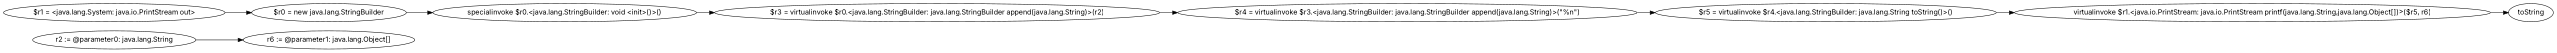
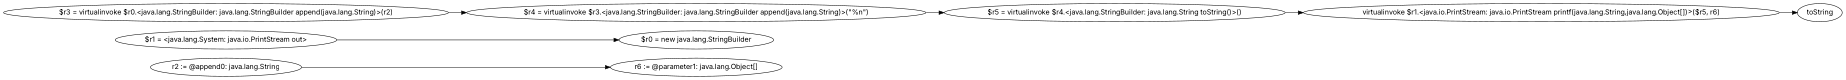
(565, 13) -> none
(114, 40) -> (226, 67)
